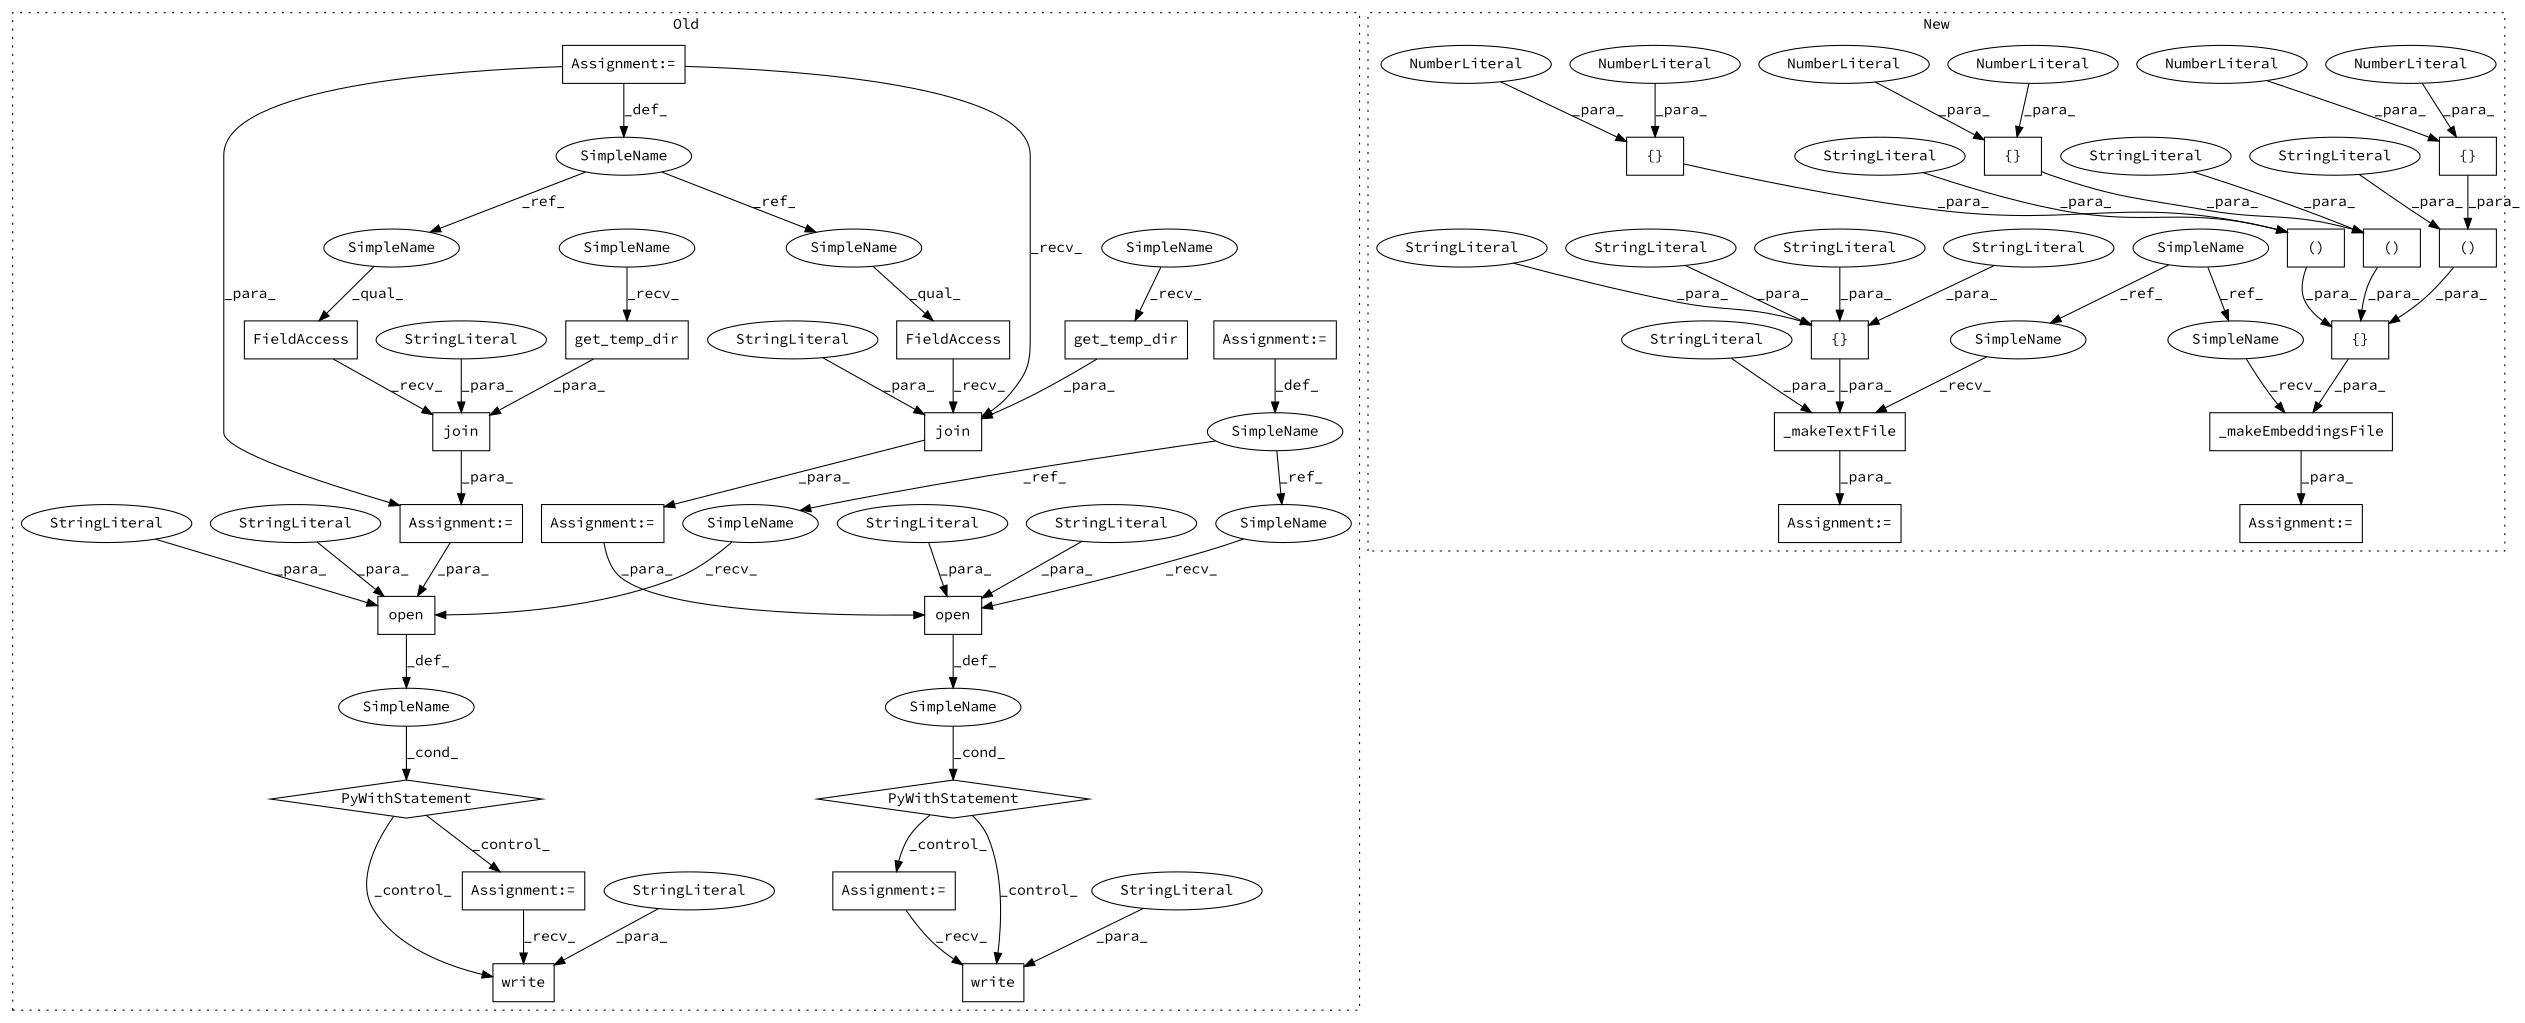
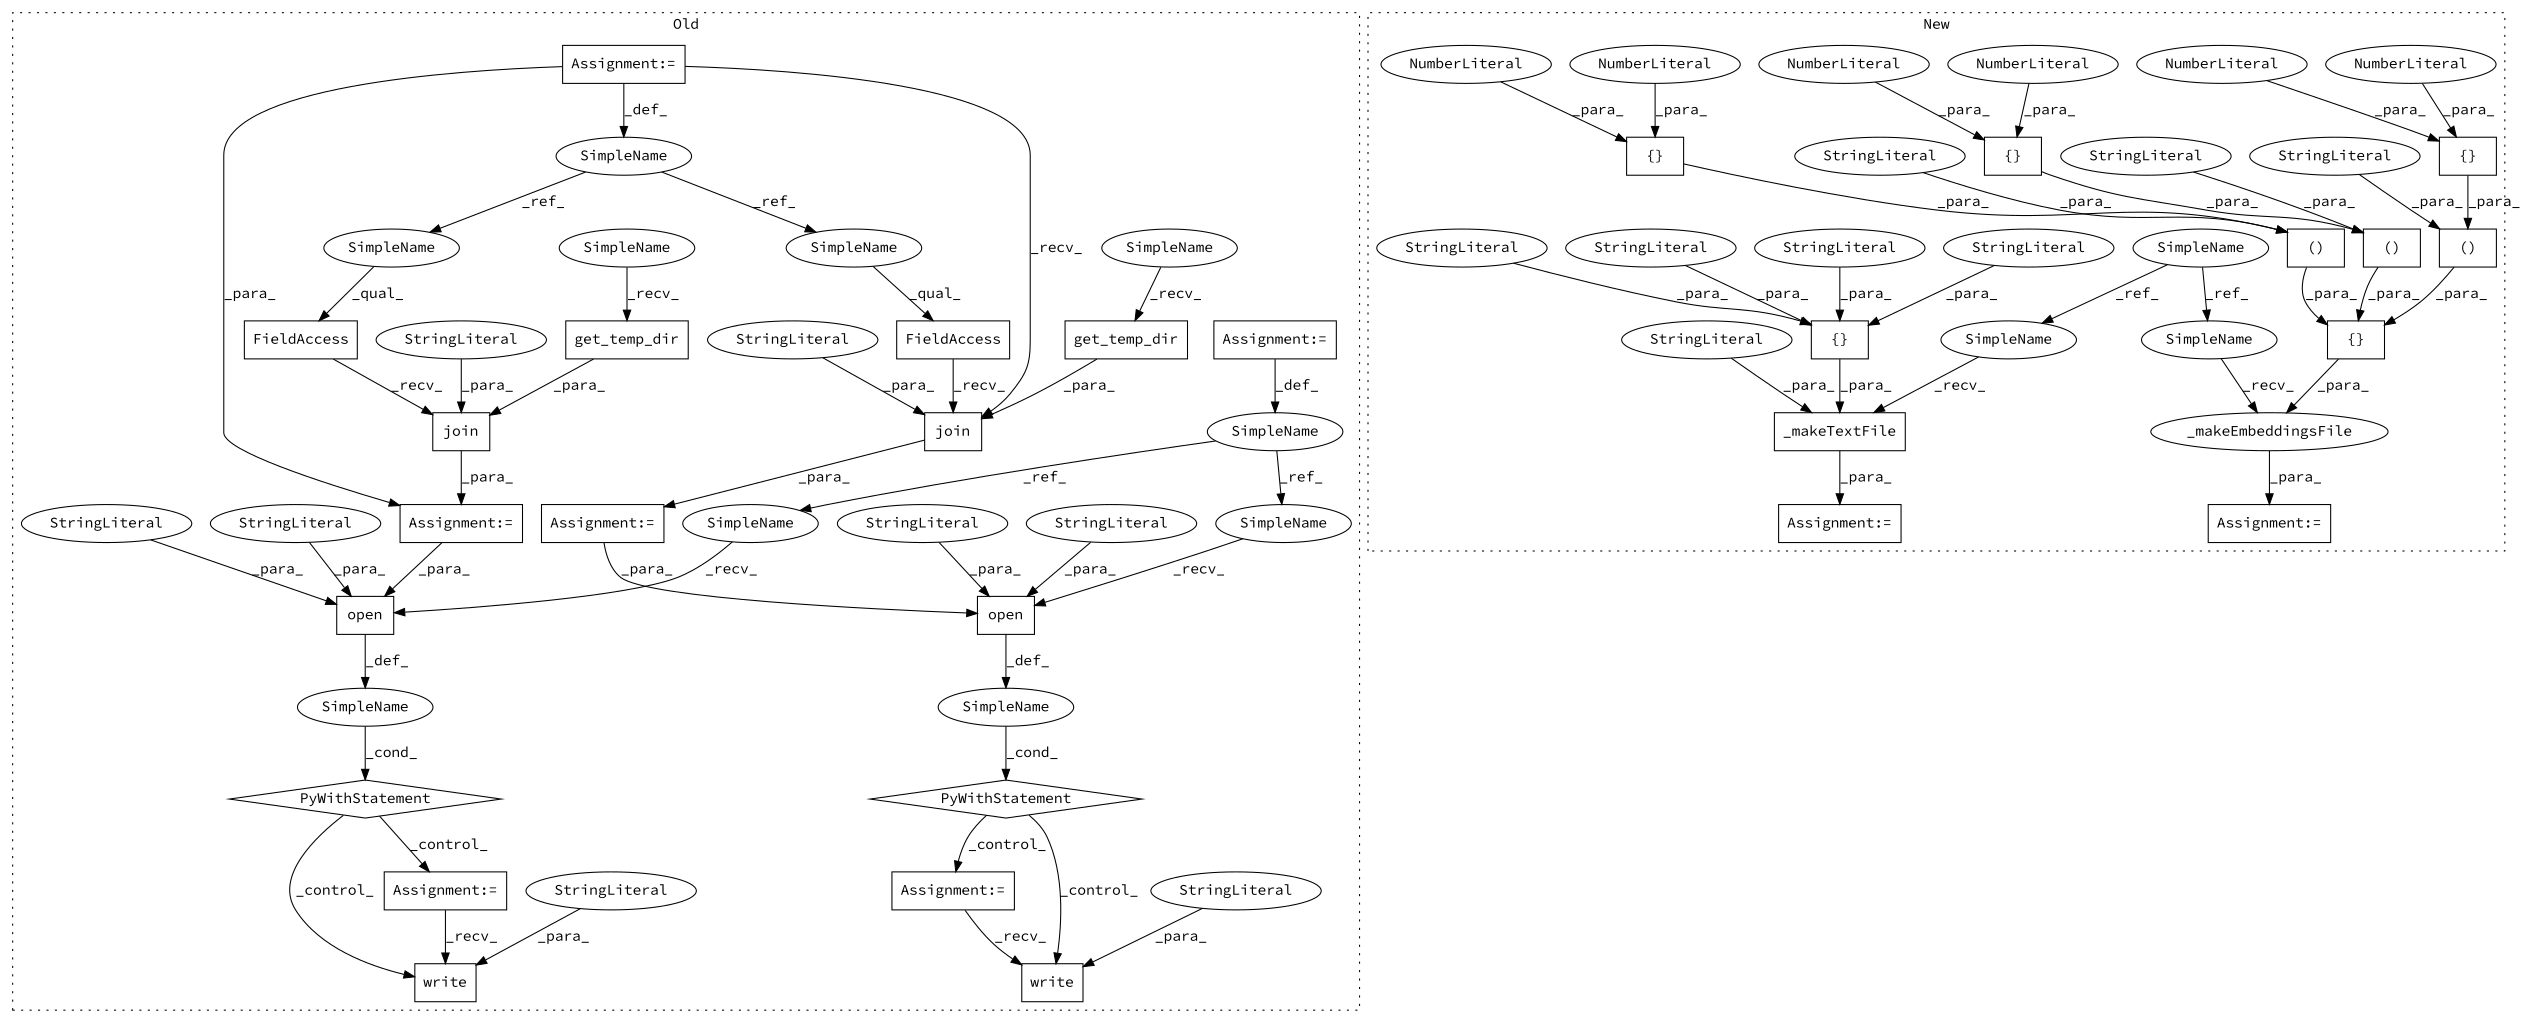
(2301, 432) -> (2269, 432)
